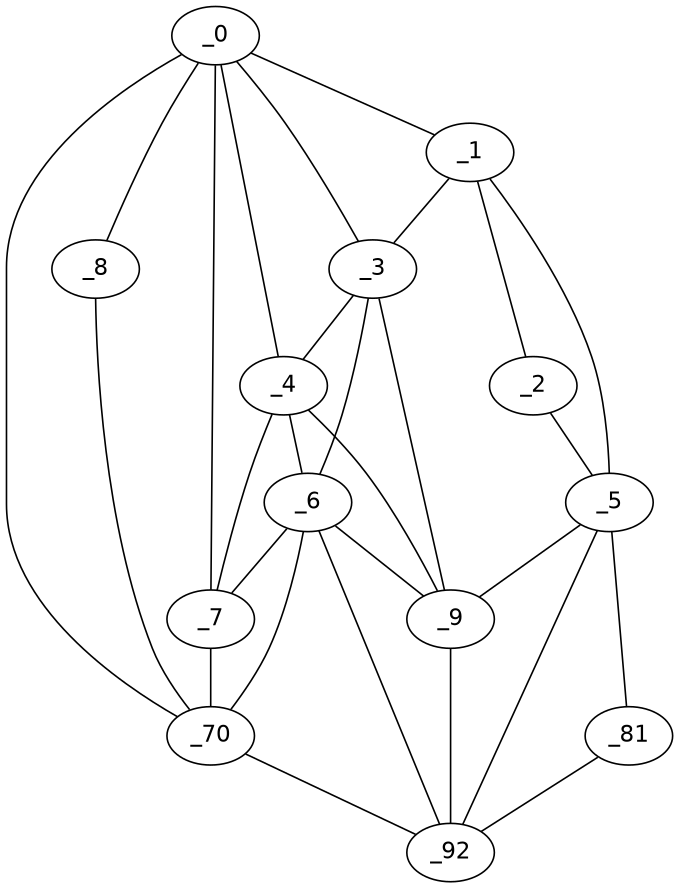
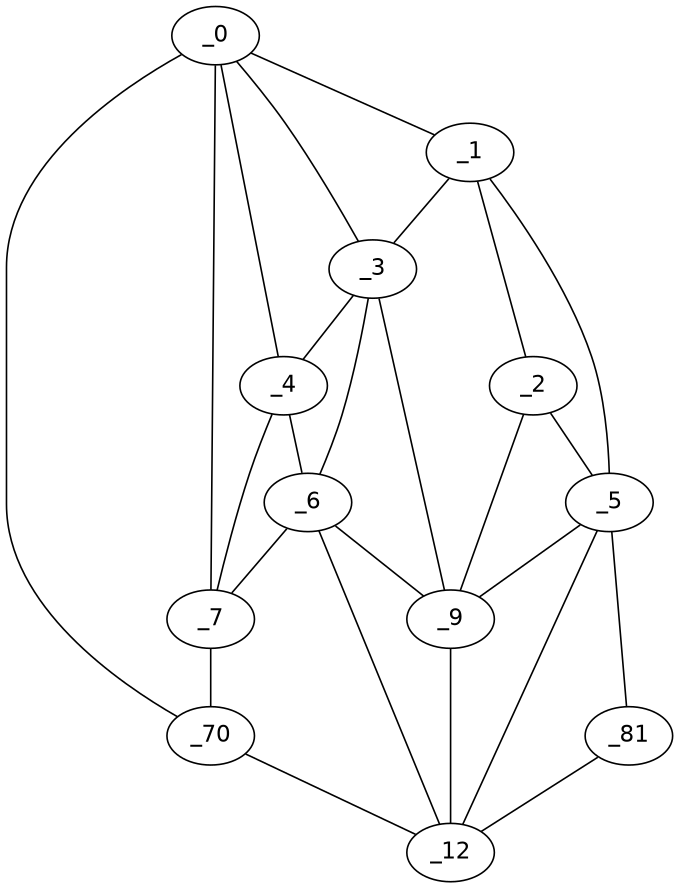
(96, 269) -> none
(381, 494) -> (492, 502)
(278, 625) -> none
(451, 853) -> (451, 853)
